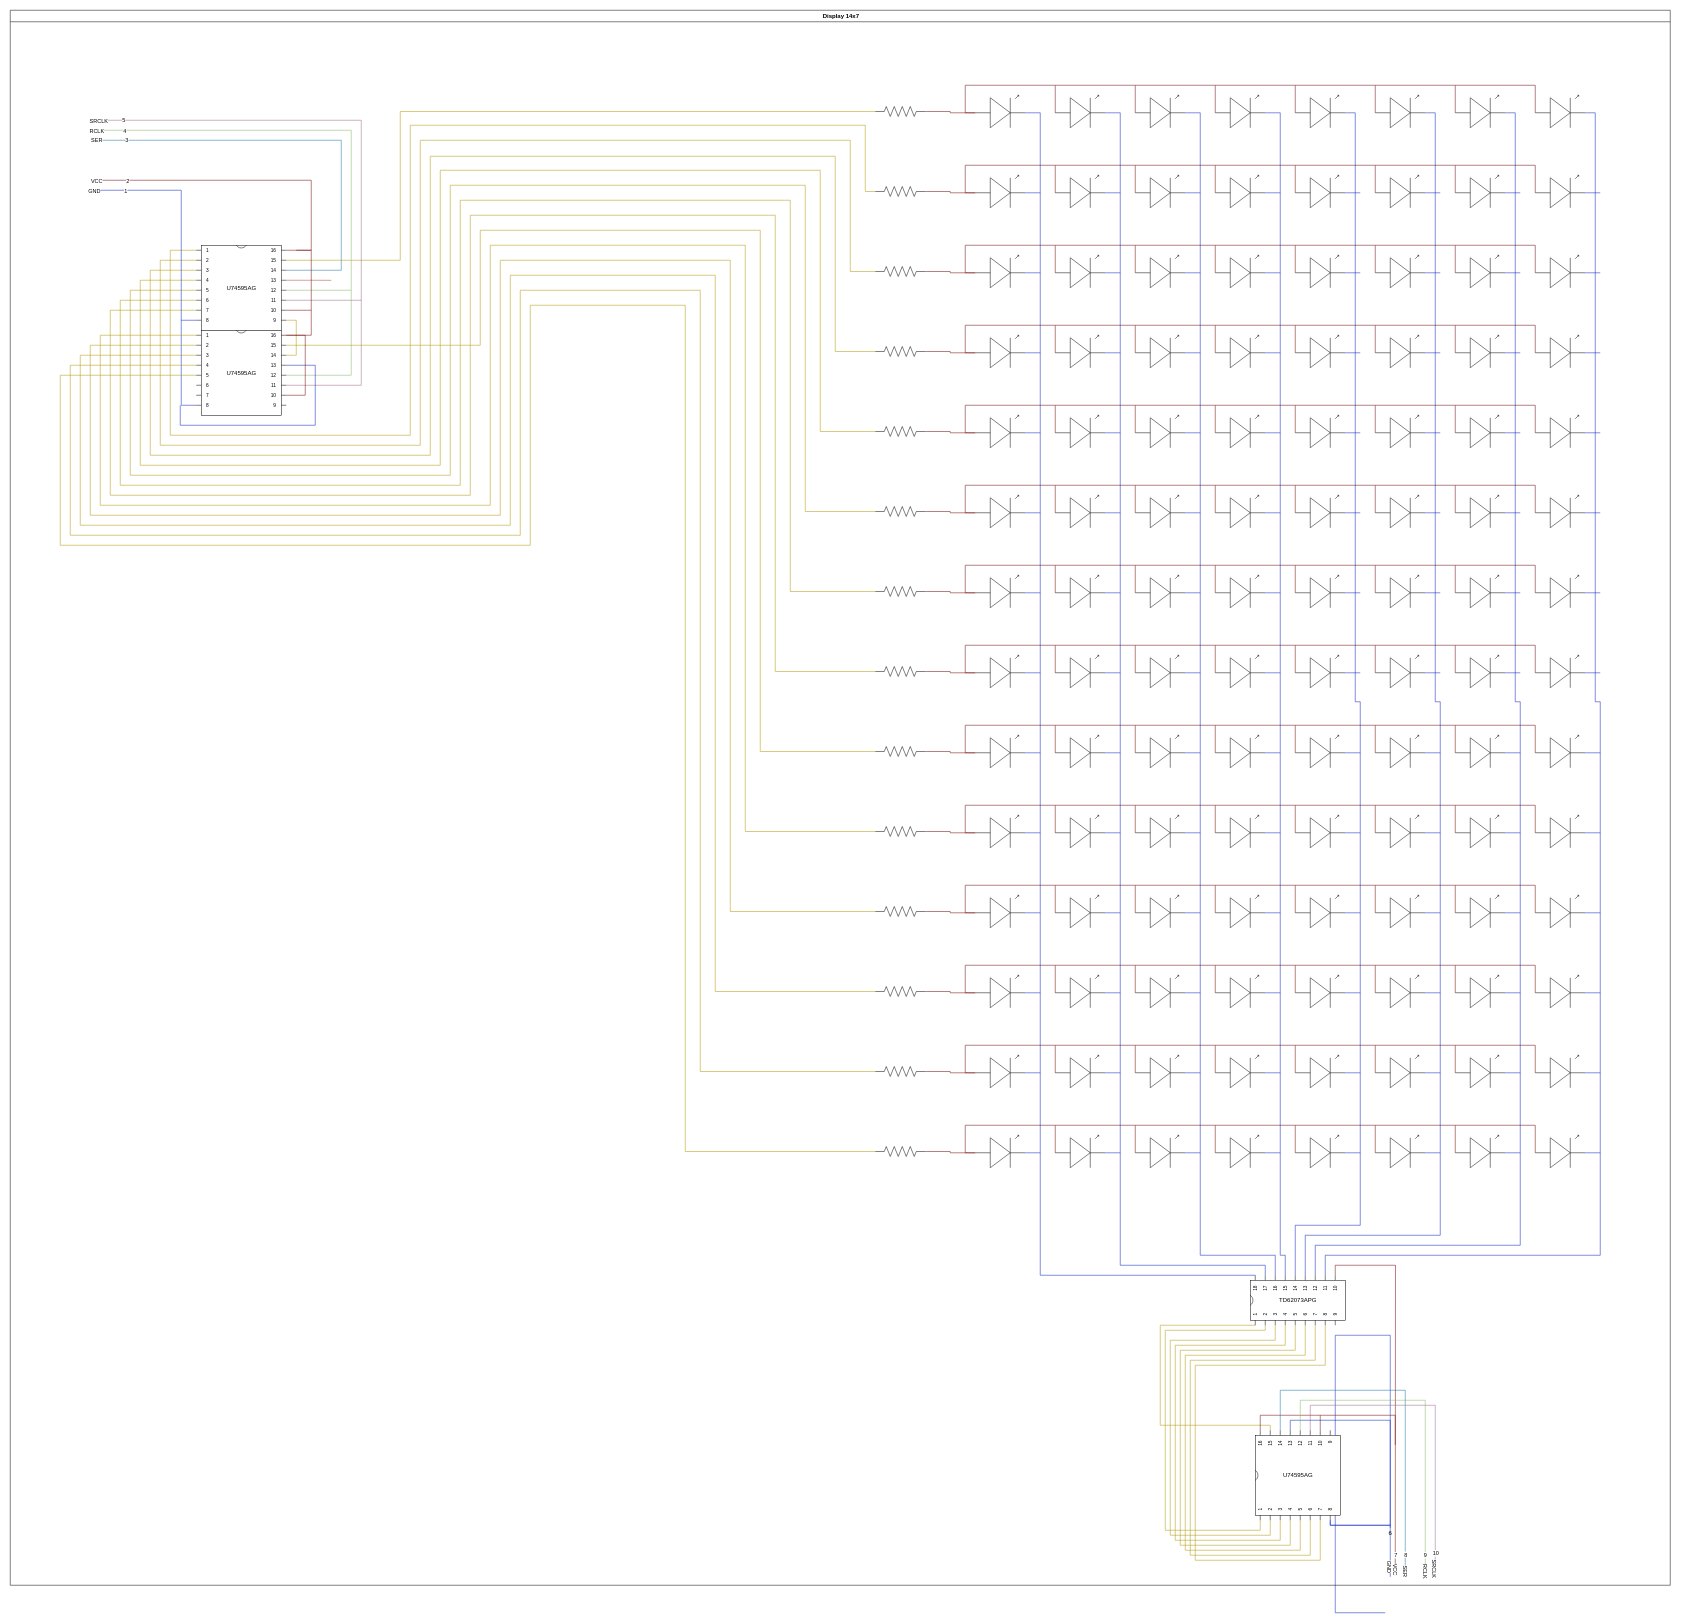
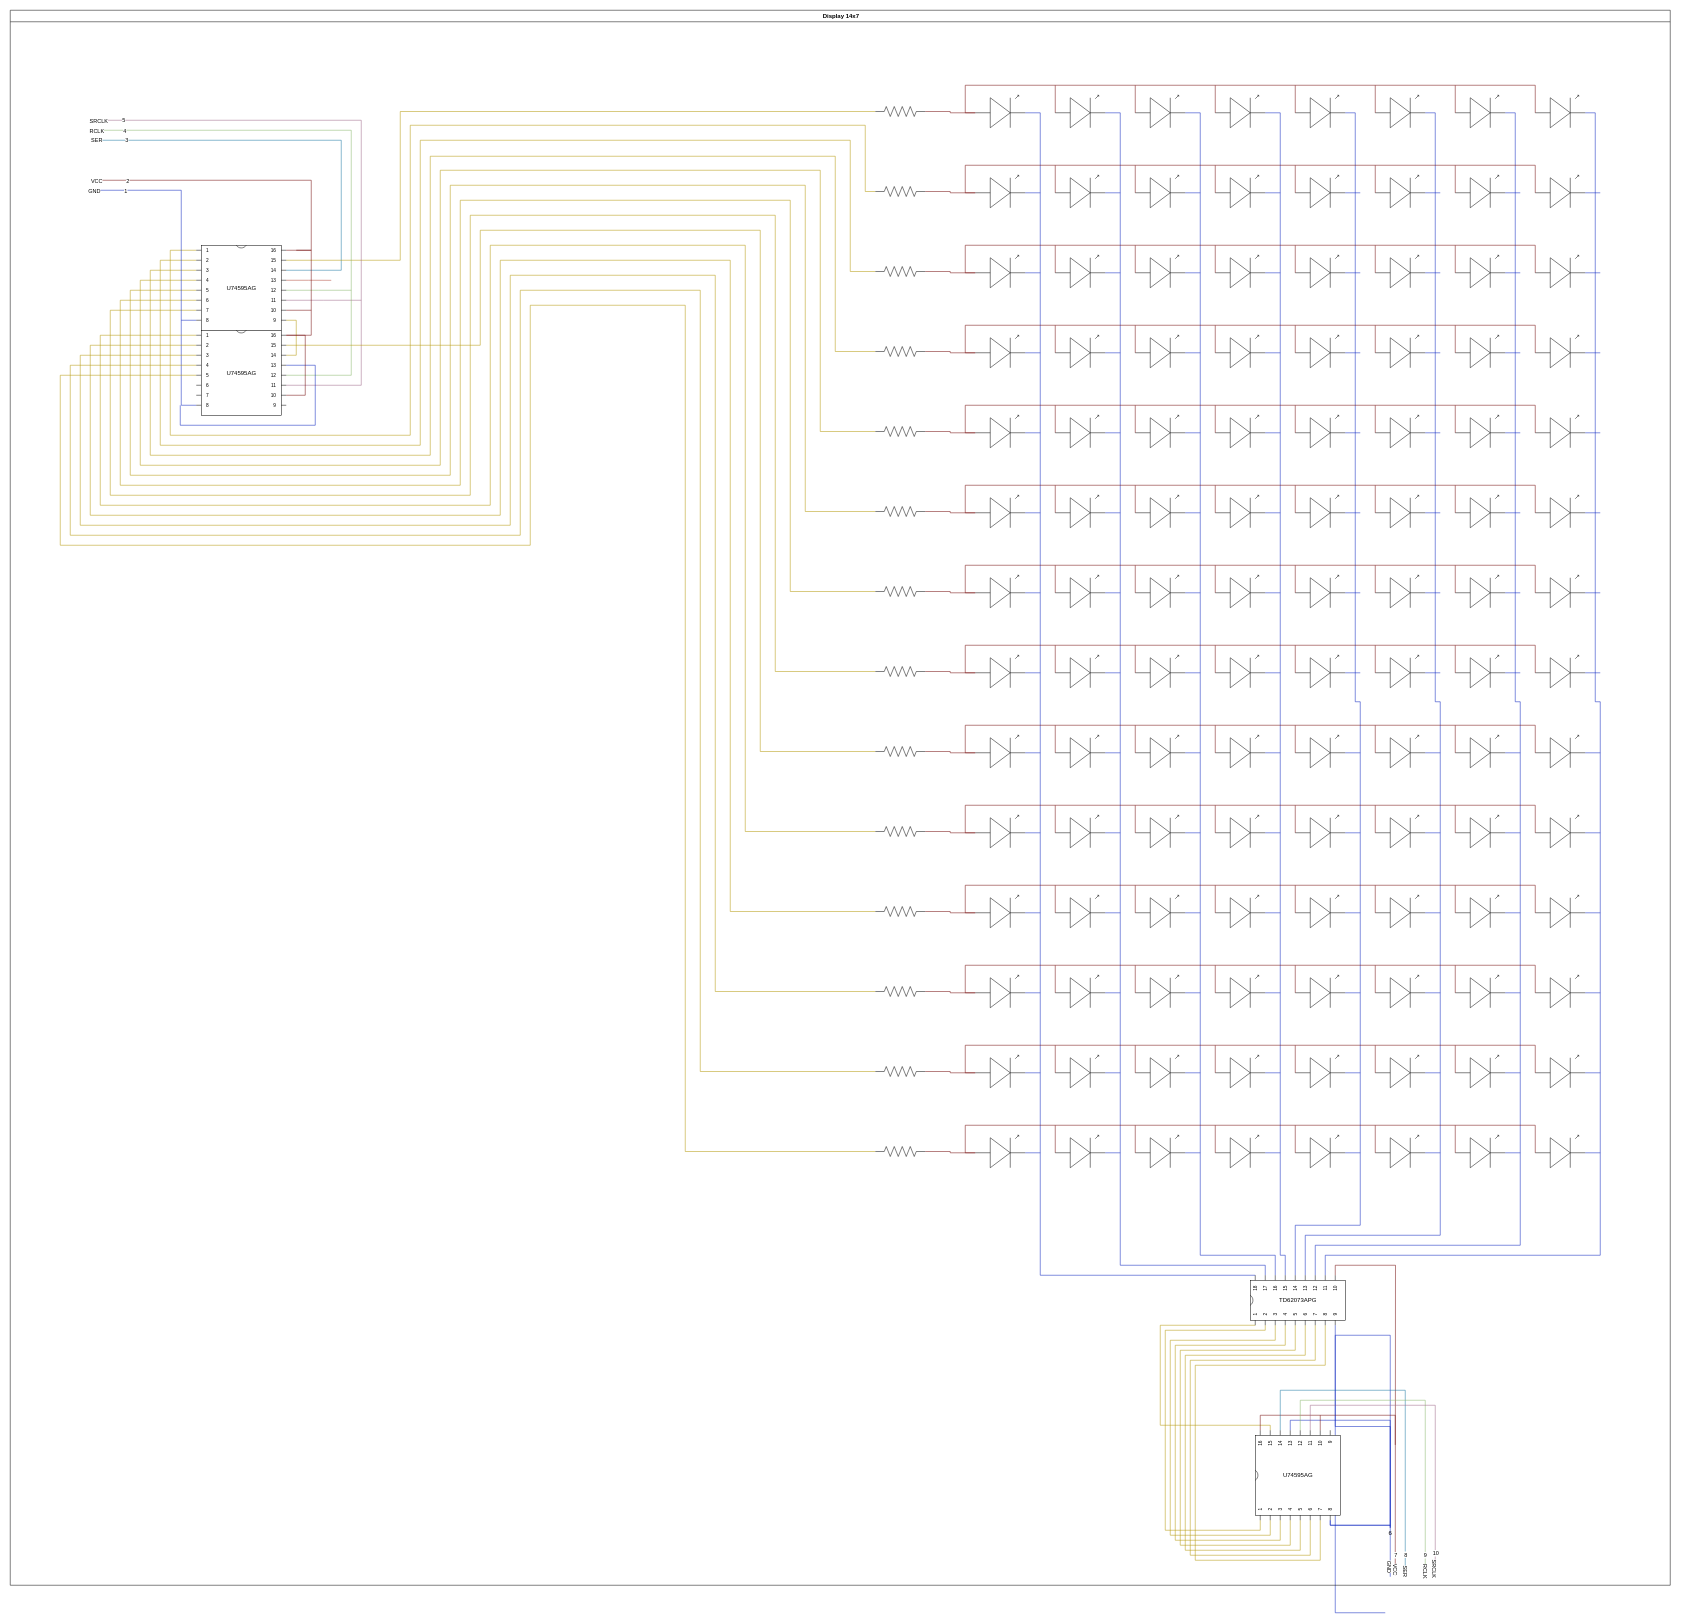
none -> (1362, 1427)
